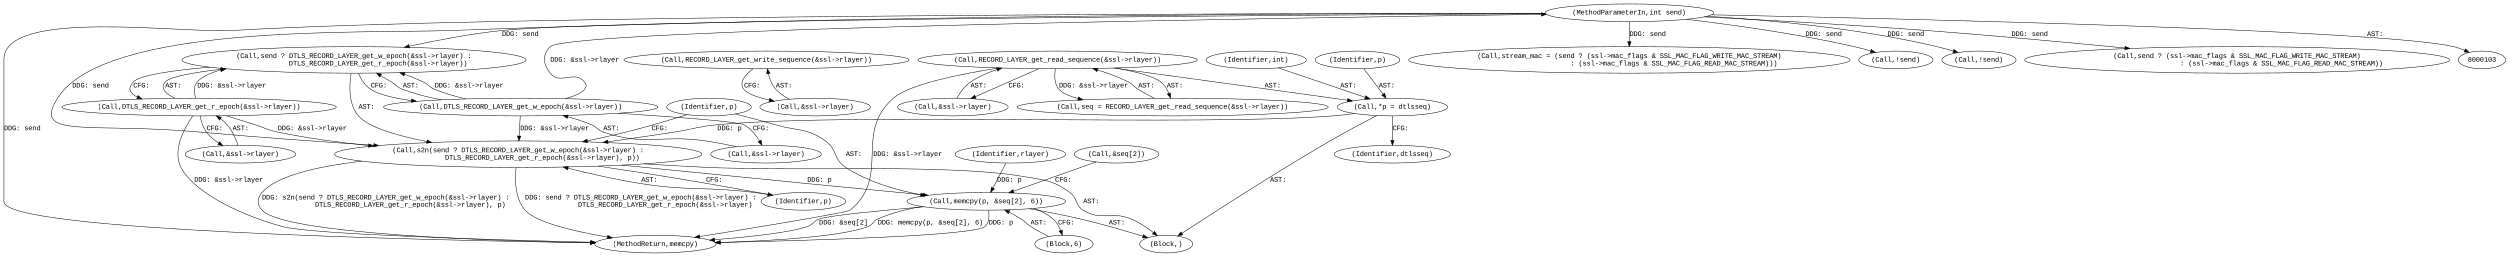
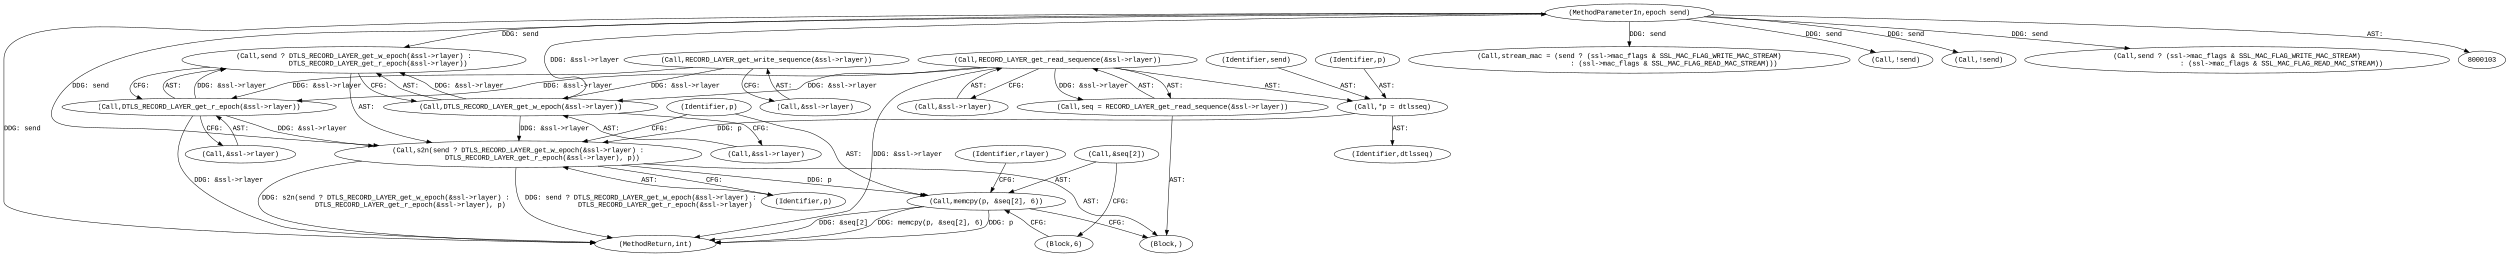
(1629, 13) -> (1629, 13)
(1256, 60) -> (1256, 60)
none -> (464, 75)
none -> (644, 75)
none -> (646, 83)
none -> (802, 86)
(1403, 128) -> (1403, 128)
(1278, 172) -> (1170, 173)
(1009, 180) -> (1009, 180)
(1065, 180) -> (1065, 180)
(1050, 217) -> (1109, 203)
(1041, 223) -> (1041, 223)
(1119, 223) -> (1119, 223)
(655, 244) -> (655, 244)
